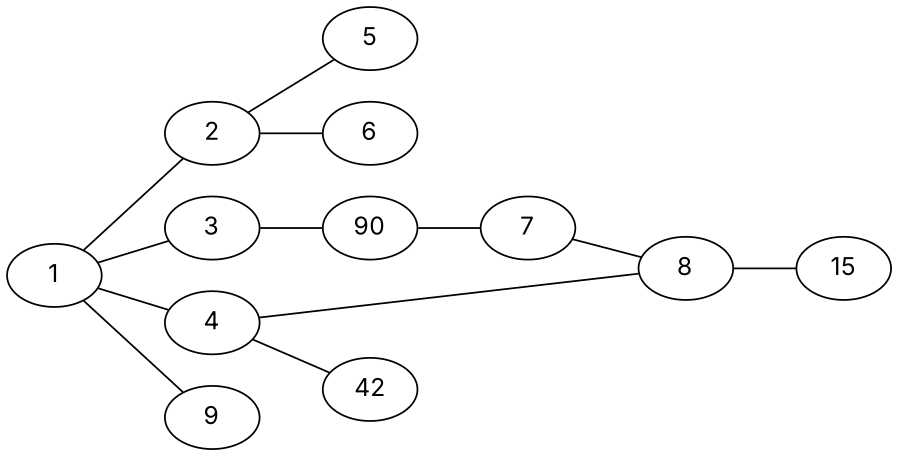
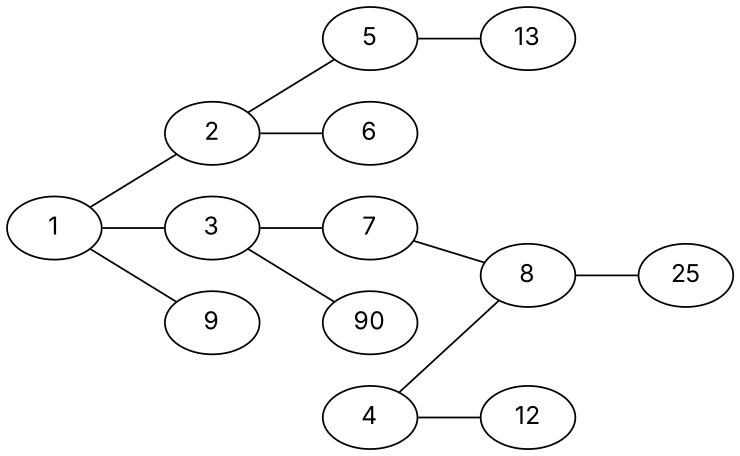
none -> (528, 39)
(449, 228) -> (291, 228)
(844, 268) -> (686, 275)
(134, 299) -> none
(370, 389) -> (528, 417)
